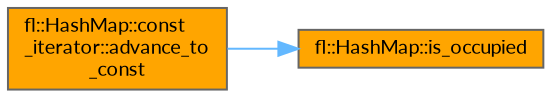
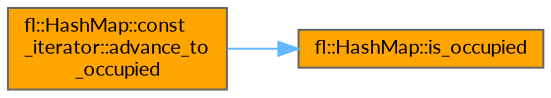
(117, 49) -> (117, 49)
